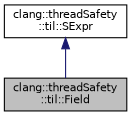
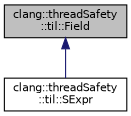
(66, 64) -> (66, 64)
